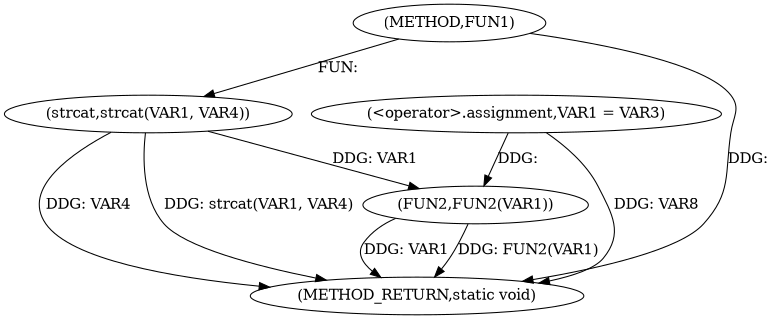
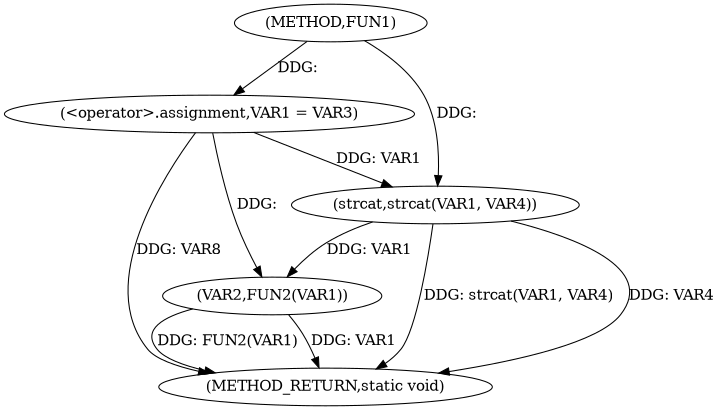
(340, 69) -> (459, 114)
(729, 146) -> (275, 65)
none -> (318, 158)
(476, 205) -> (272, 296)
